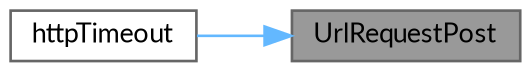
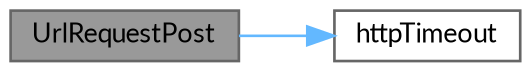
(231, 36) -> (273, 36)
